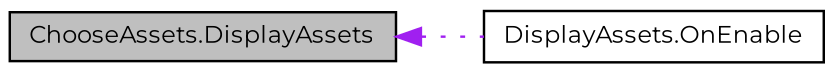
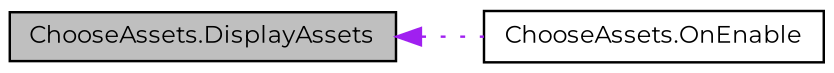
(654, 37) -> (654, 37)
